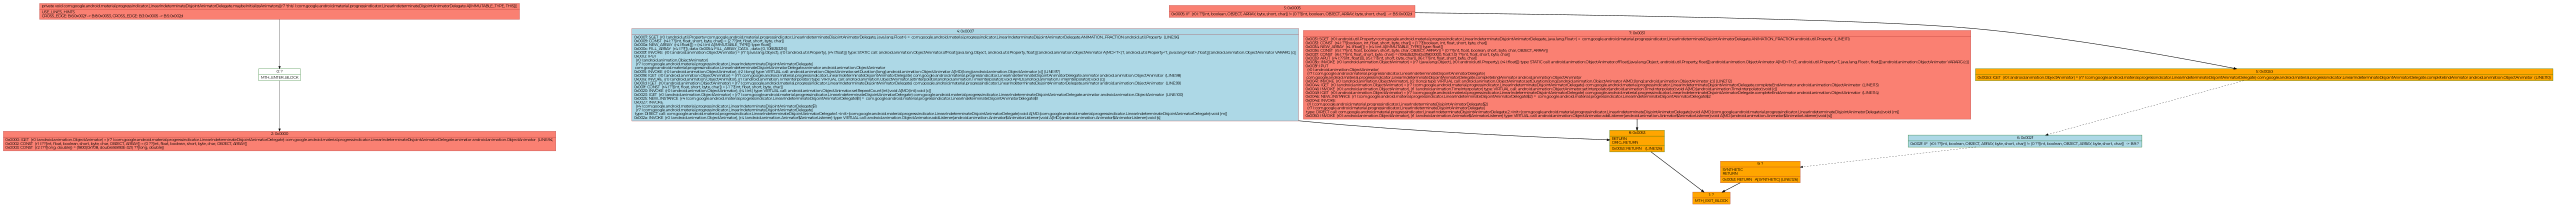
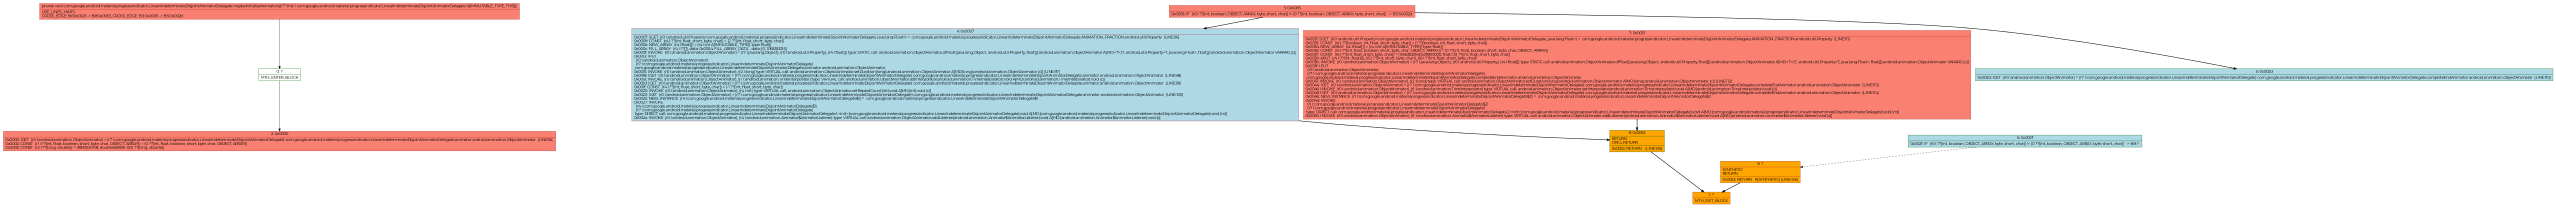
none -> (1235, 23)
(2264, 75) -> (2264, 75)
(2146, 108) -> none
